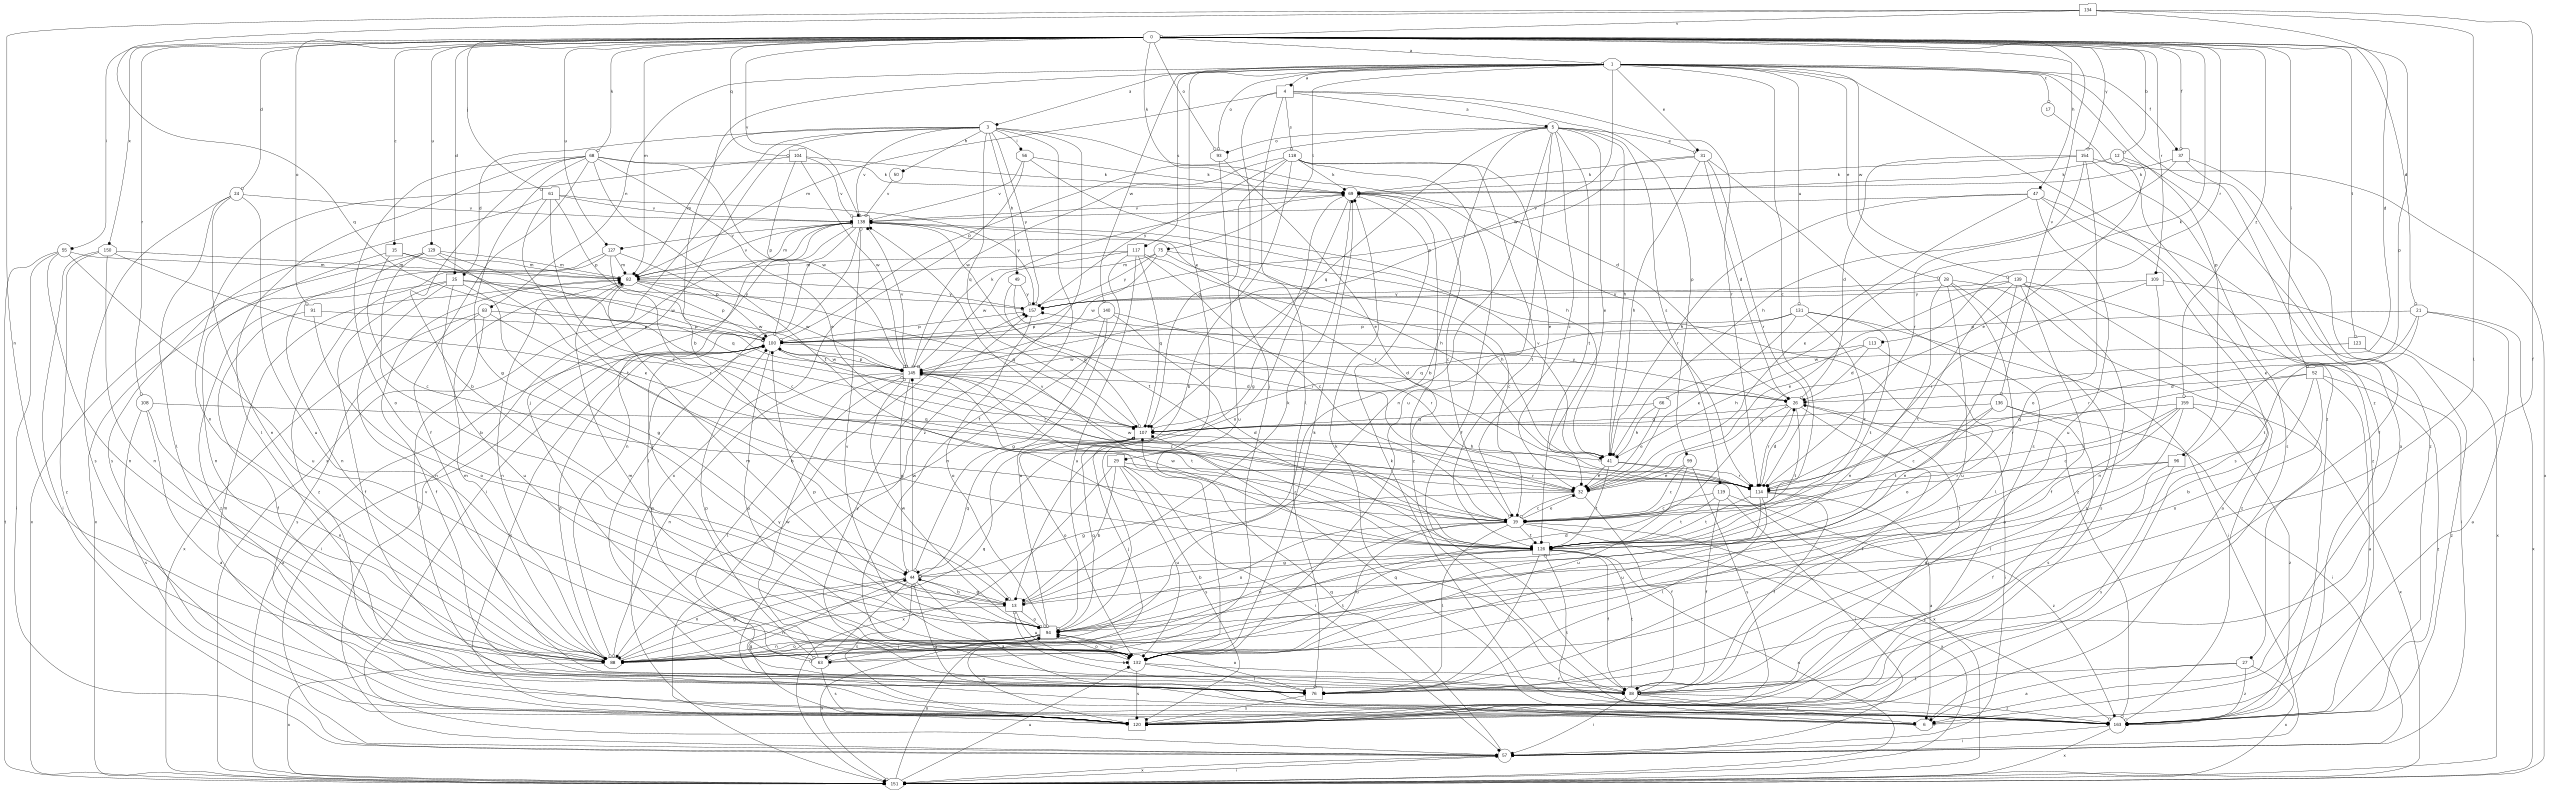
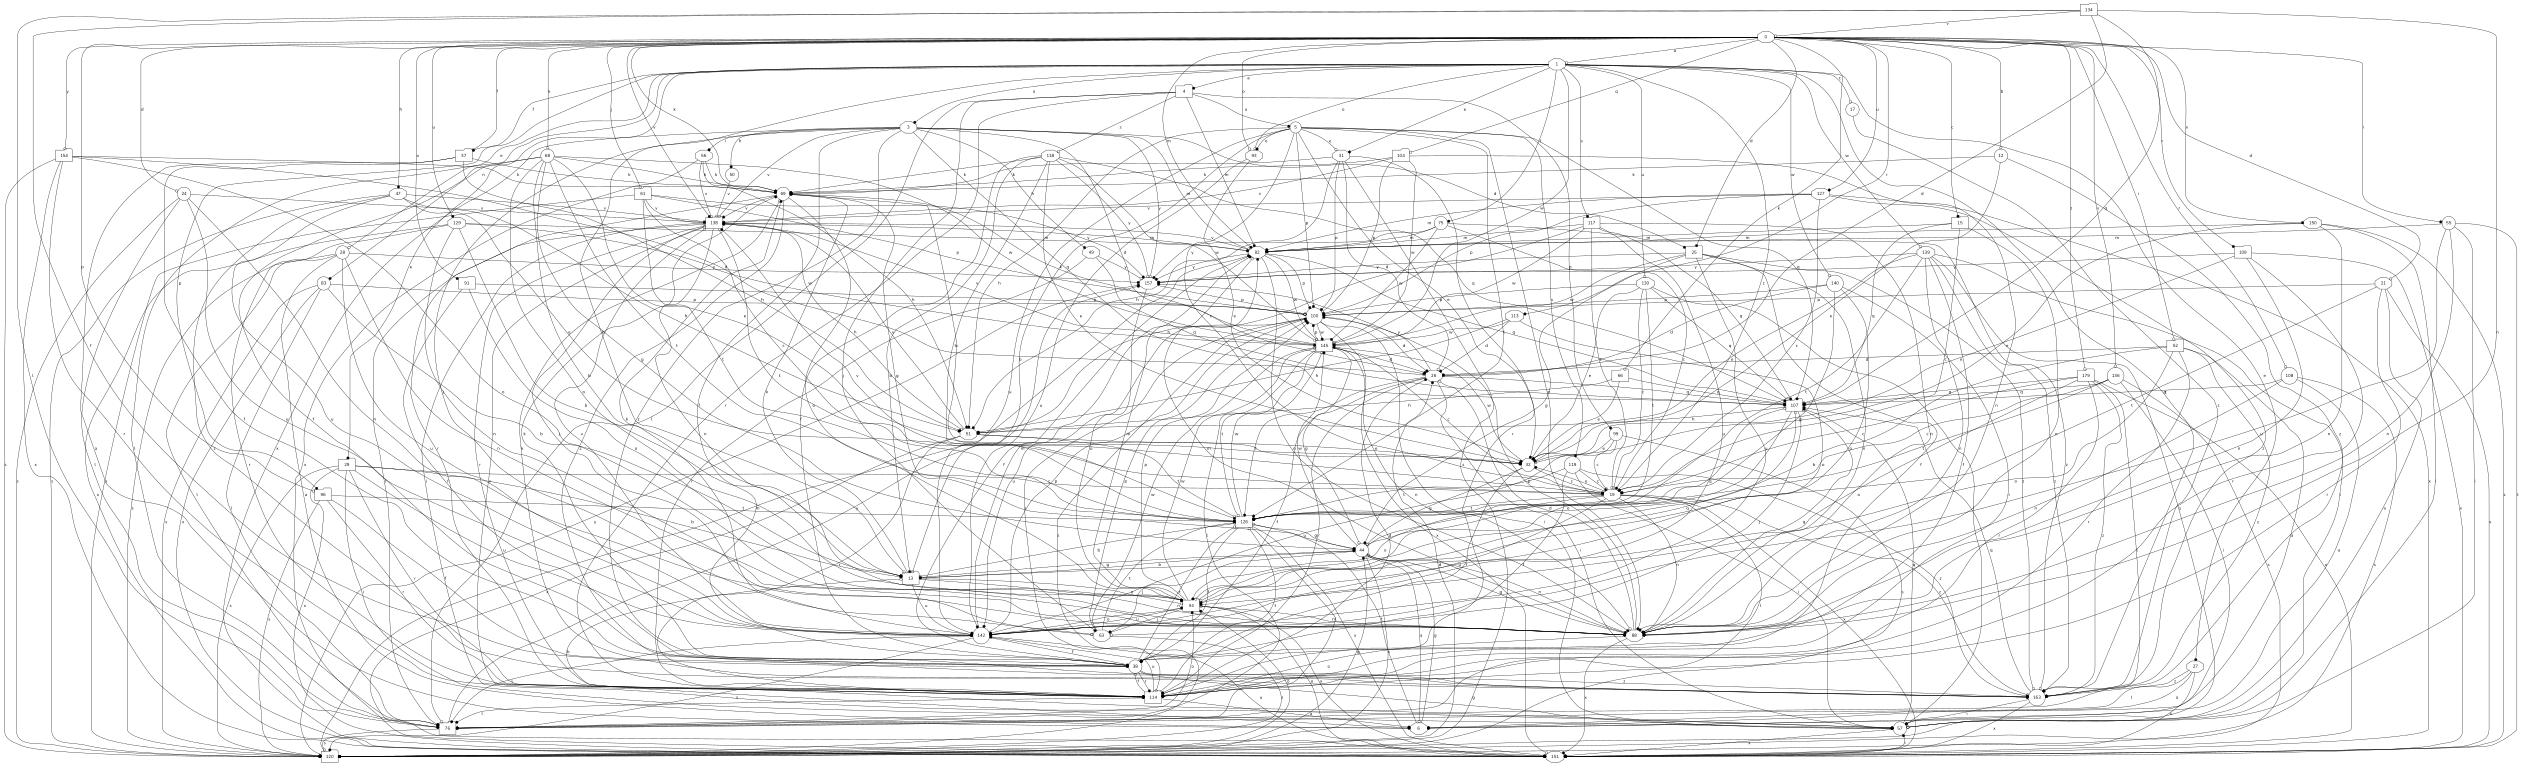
(453, 45) -> (969, 39)
(1147, 171) -> (1305, 219)
(743, 232) -> (1268, 204)
(1799, 311) -> (1645, 283)
(2357, 343) -> none
none -> (1888, 391)
(1662, 403) -> (1620, 376)
(2185, 403) -> (2086, 376)
(1310, 454) -> (1630, 350)
(1610, 461) -> (968, 434)
(787, 646) -> (1370, 652)
(1137, 663) -> (981, 636)
(1776, 709) -> (1144, 681)
(1102, 714) -> (2495, 741)
(1594, 725) -> (1474, 698)
